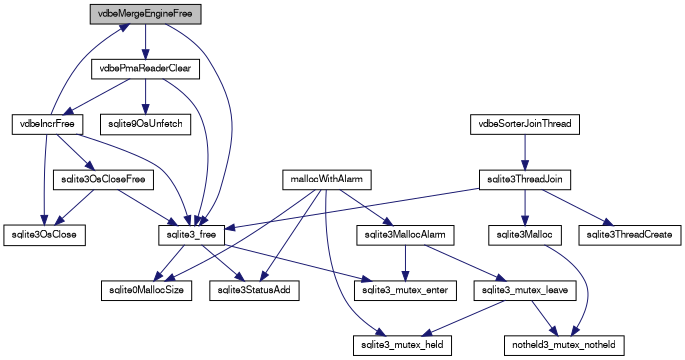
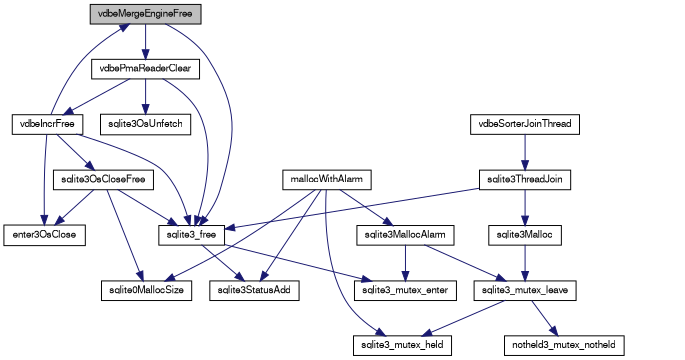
(146, 125) -> (146, 125)
(45, 235) -> (45, 235)
(630, 235) -> none
(172, 259) -> (123, 231)
(584, 279) -> (525, 258)
